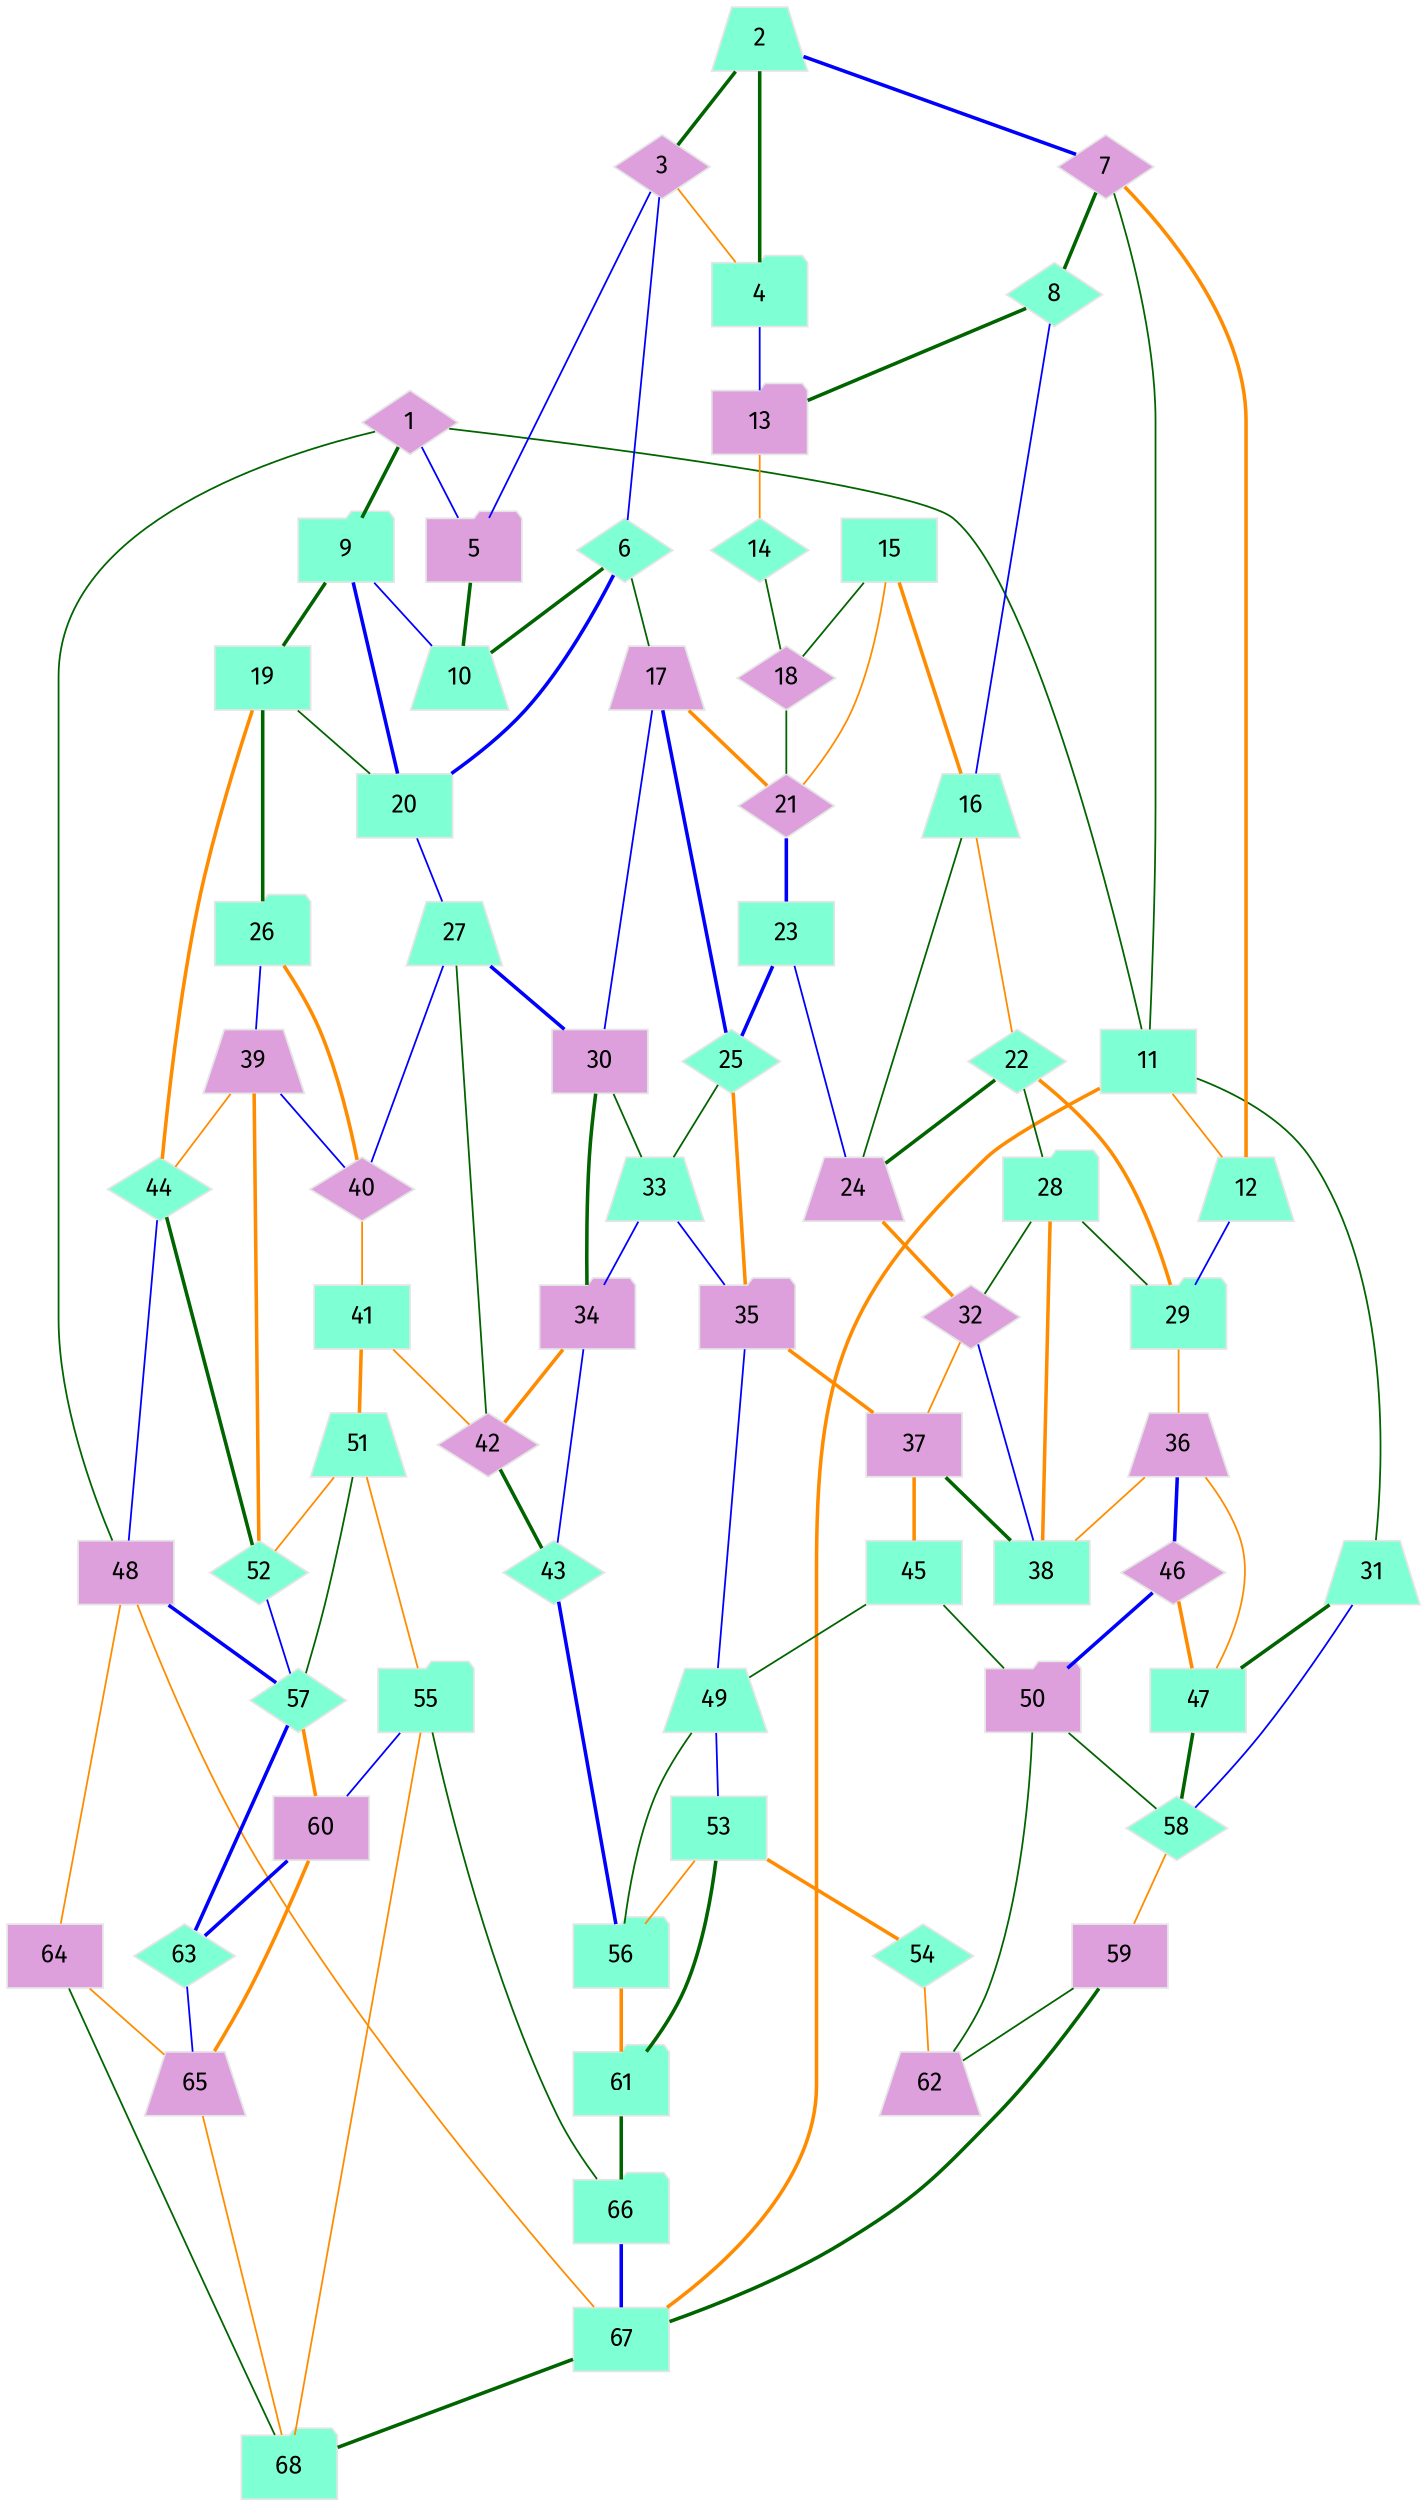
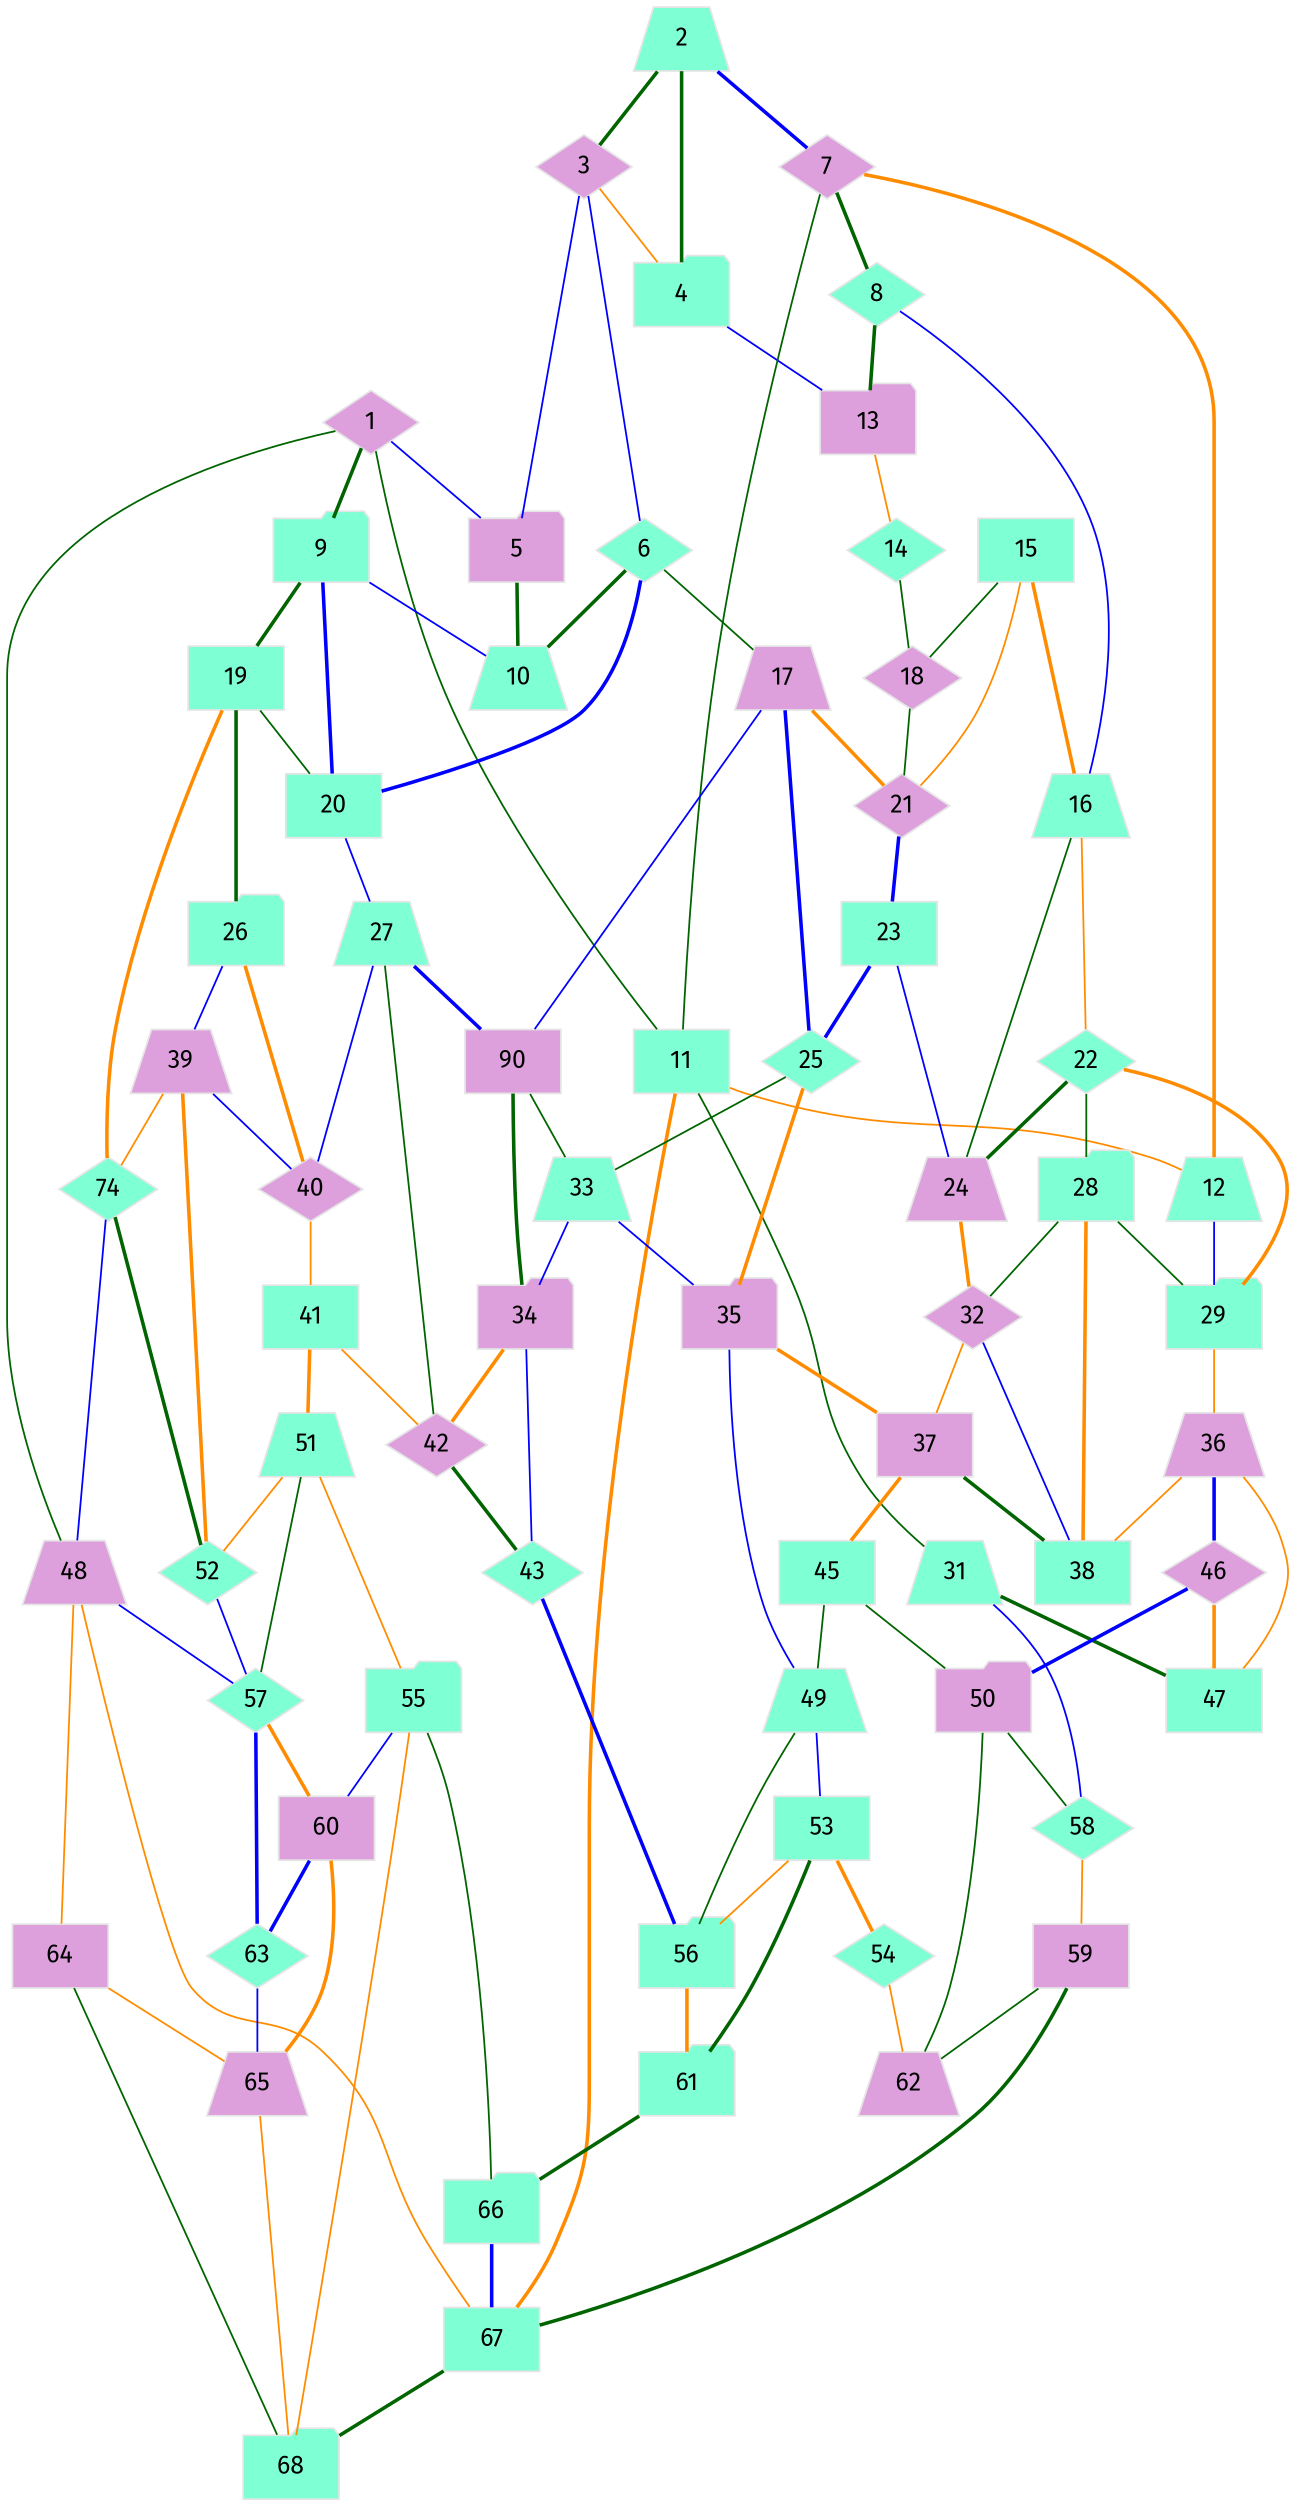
(600, 1061) -> (513, 1061)
(160, 1189) -> (108, 1189)
(126, 1573) -> (75, 1573)
(222, 1644) -> (176, 1644)
(1187, 1766) -> none
